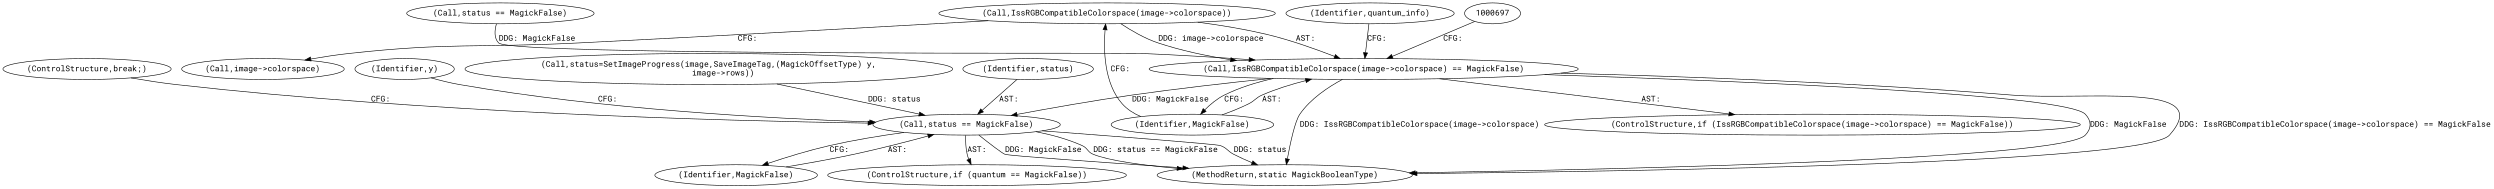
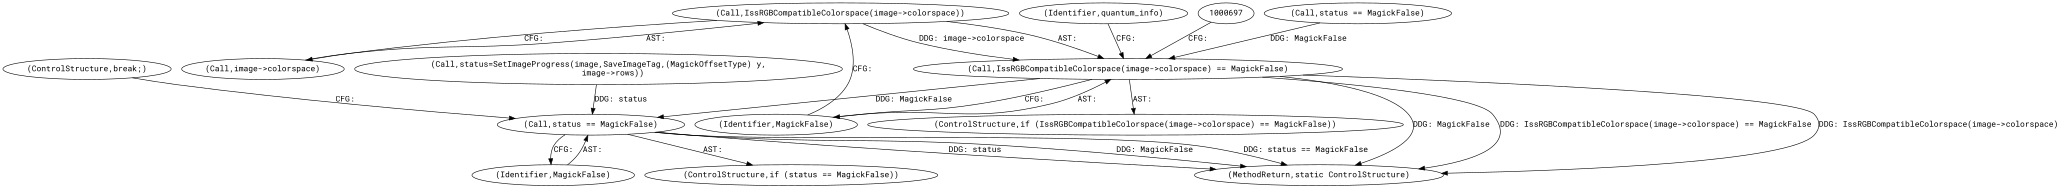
none -> (532, 44)
(405, 69) -> none
(1028, 69) -> none
(977, 175) -> (791, 175)
(1285, 175) -> (1319, 175)
